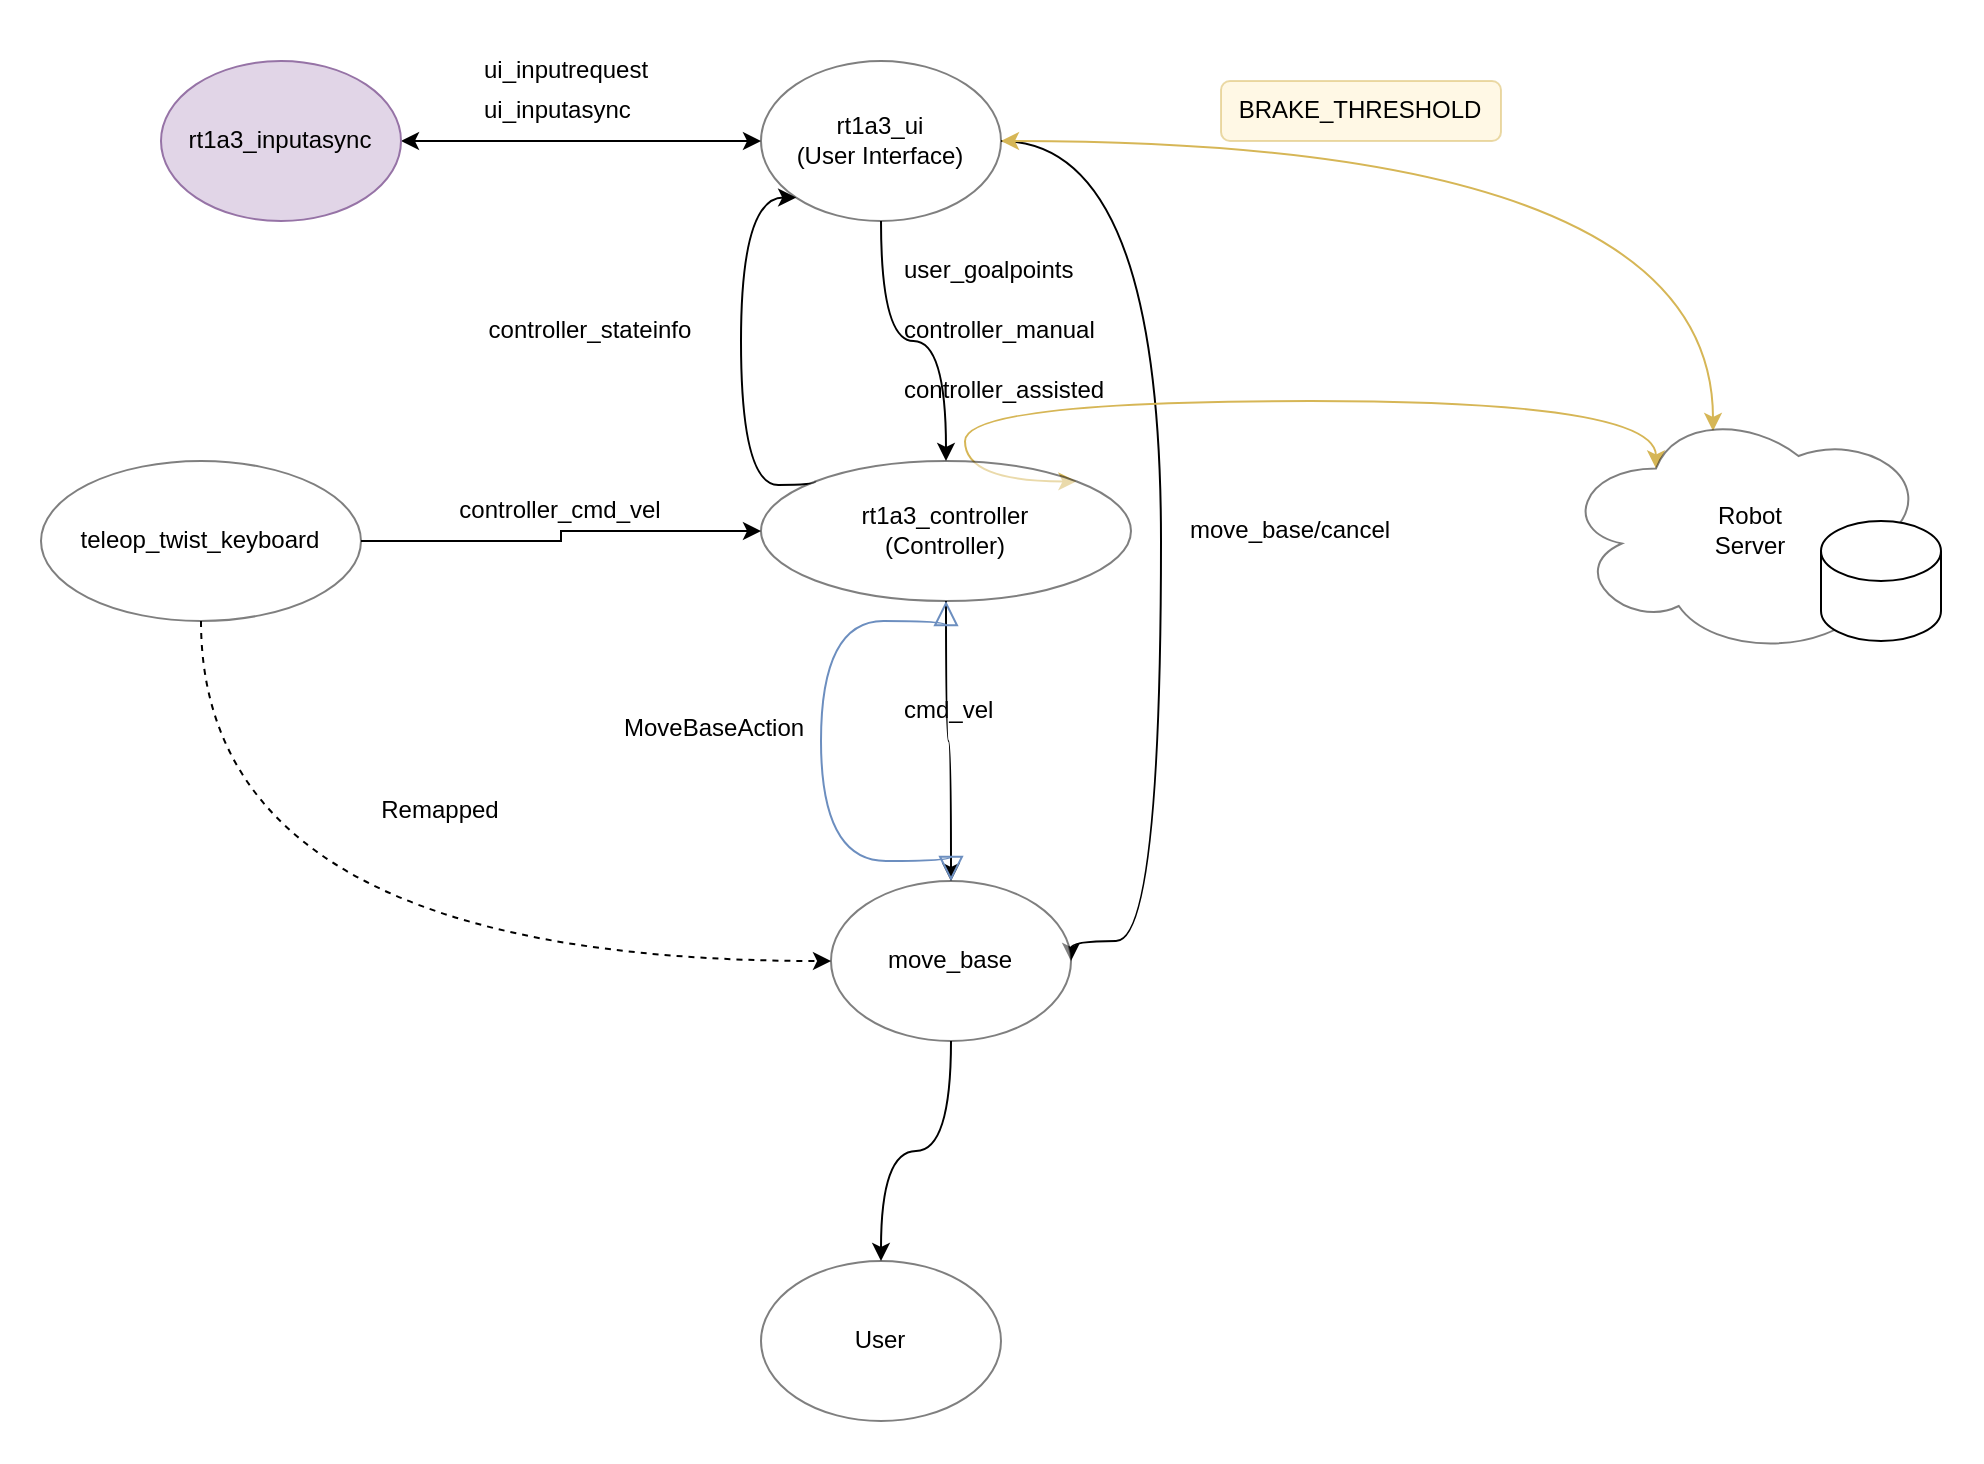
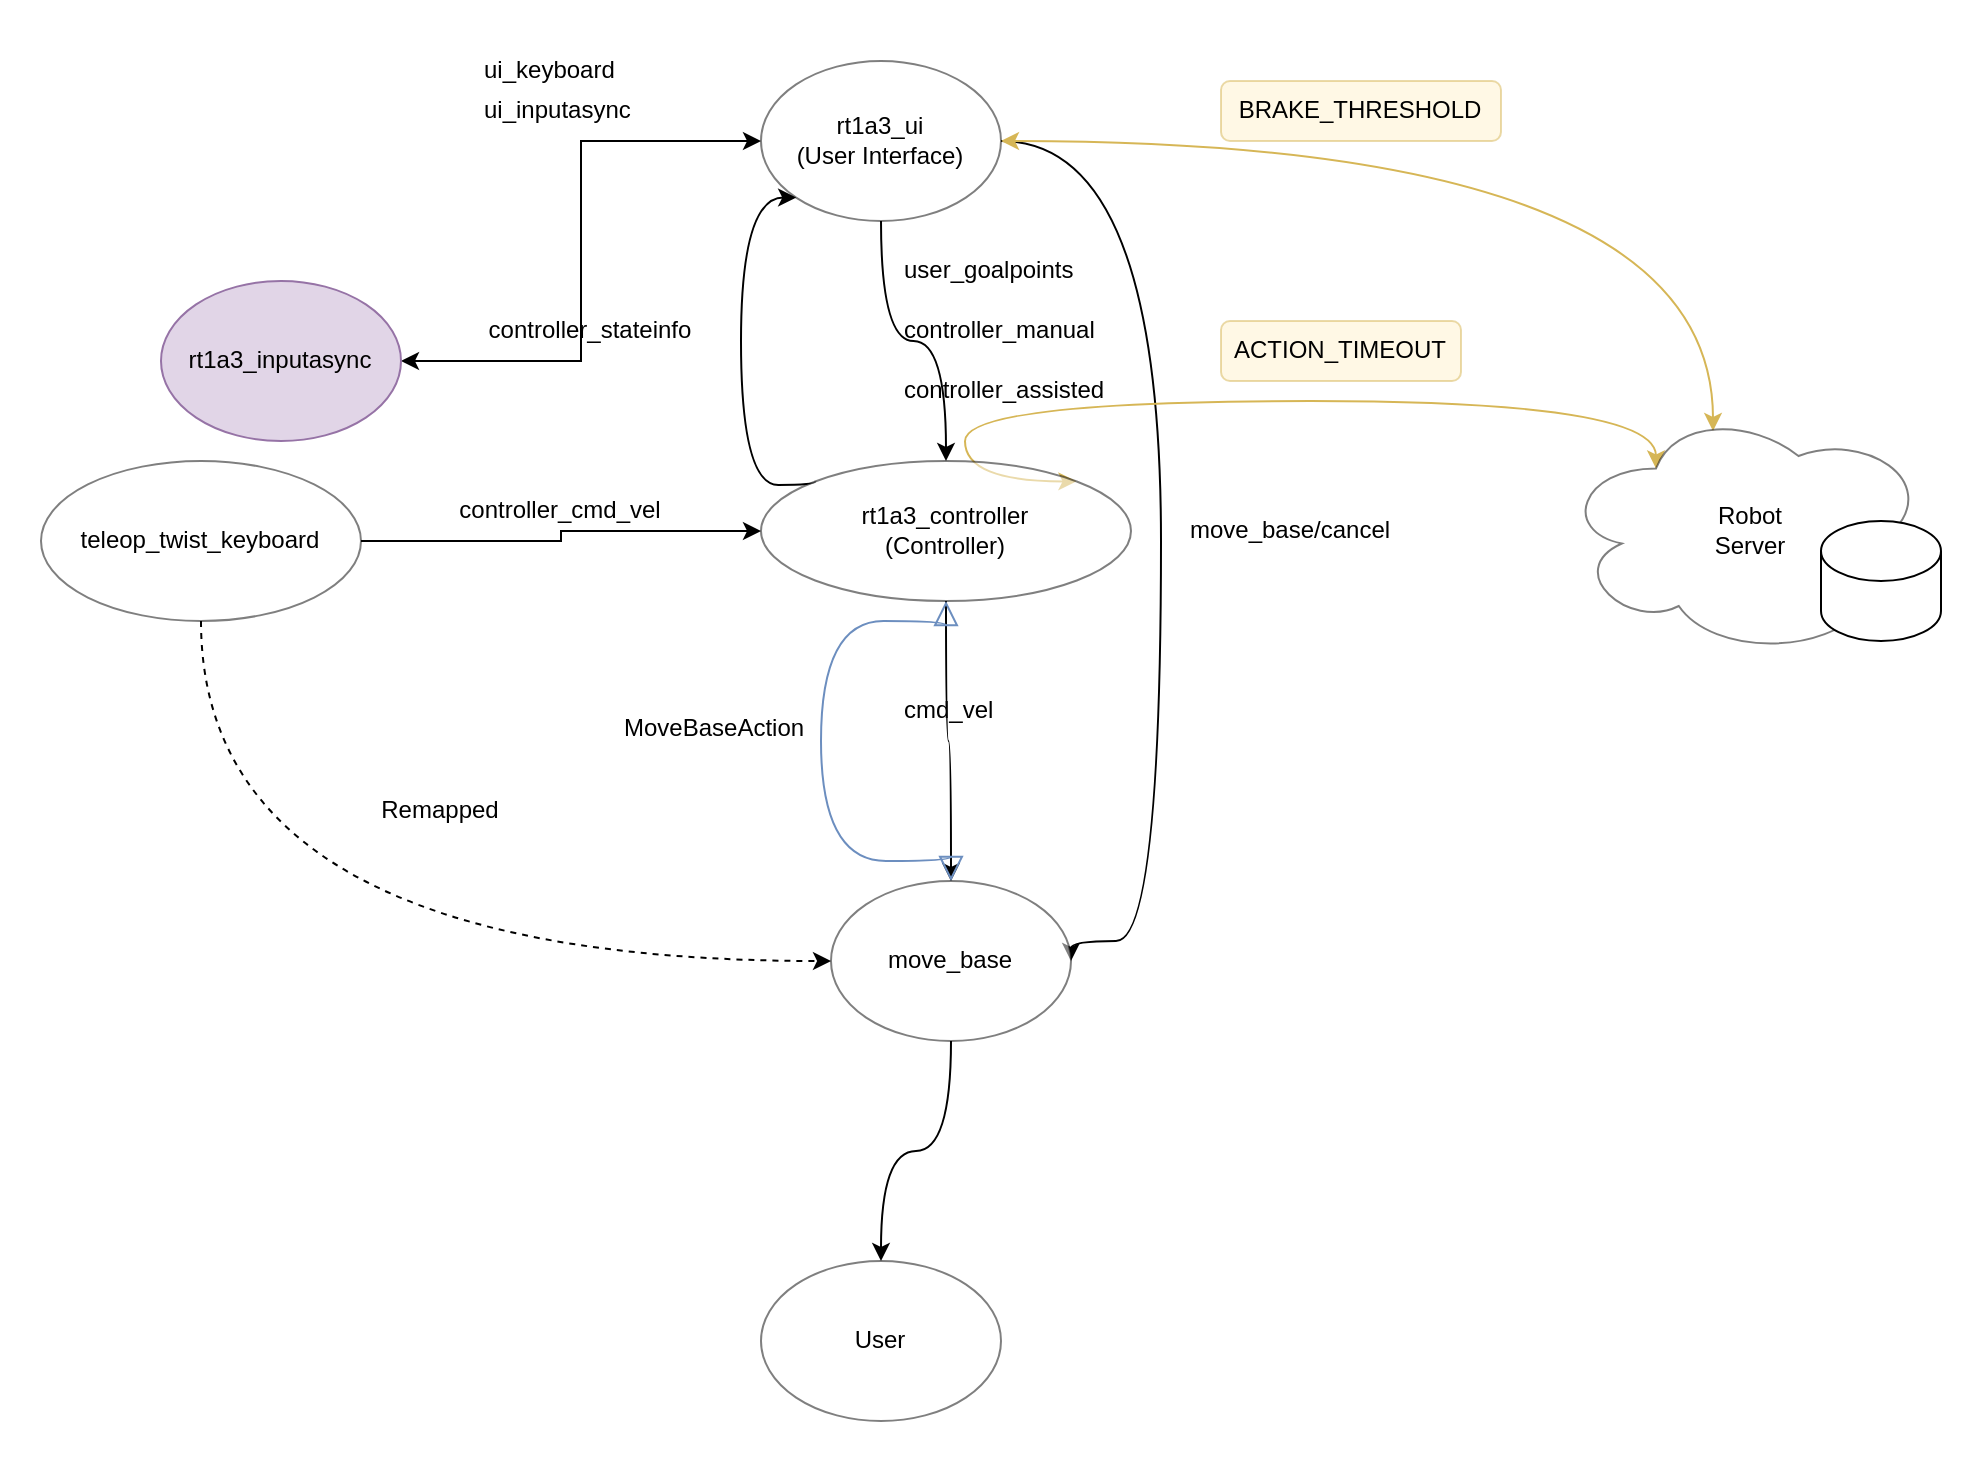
(573, 71) -> (556, 71)
(281, 141) -> (281, 361)
none -> (1341, 351)
